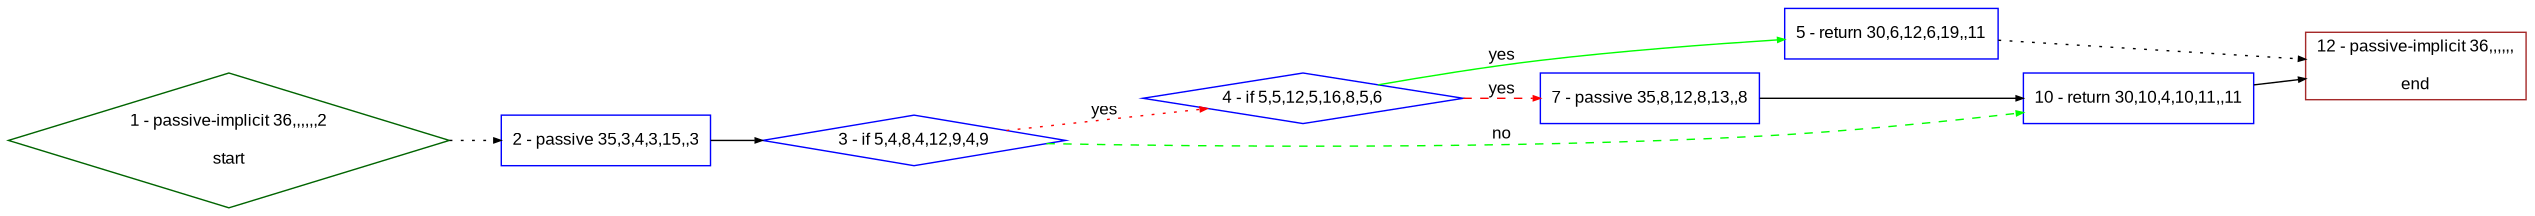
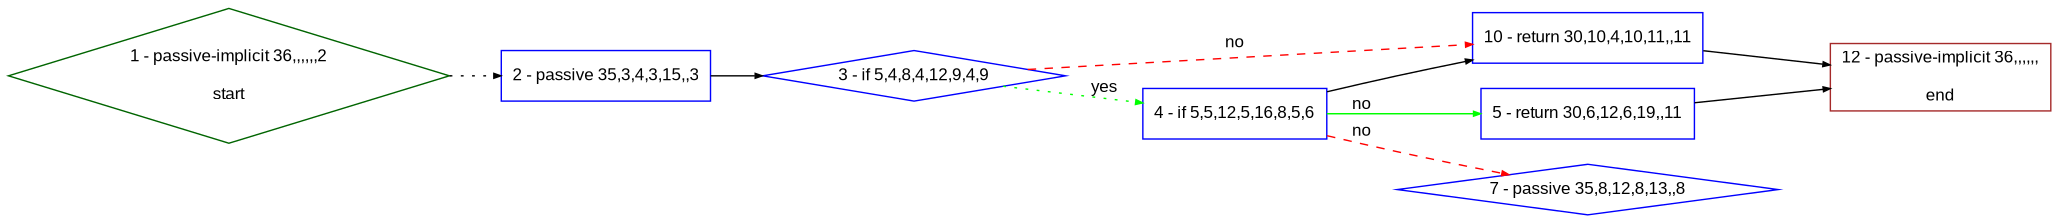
(2148, 50) -> (1759, 96)
(1502, 55) -> (1362, 105)
(1502, 89) -> (1362, 131)
(1303, 98) -> (1235, 114)
(1650, 98) -> (1588, 190)
(1888, 98) -> (1396, 76)
(1103, 120) -> (1069, 94)
(1532, 144) -> (1246, 57)
